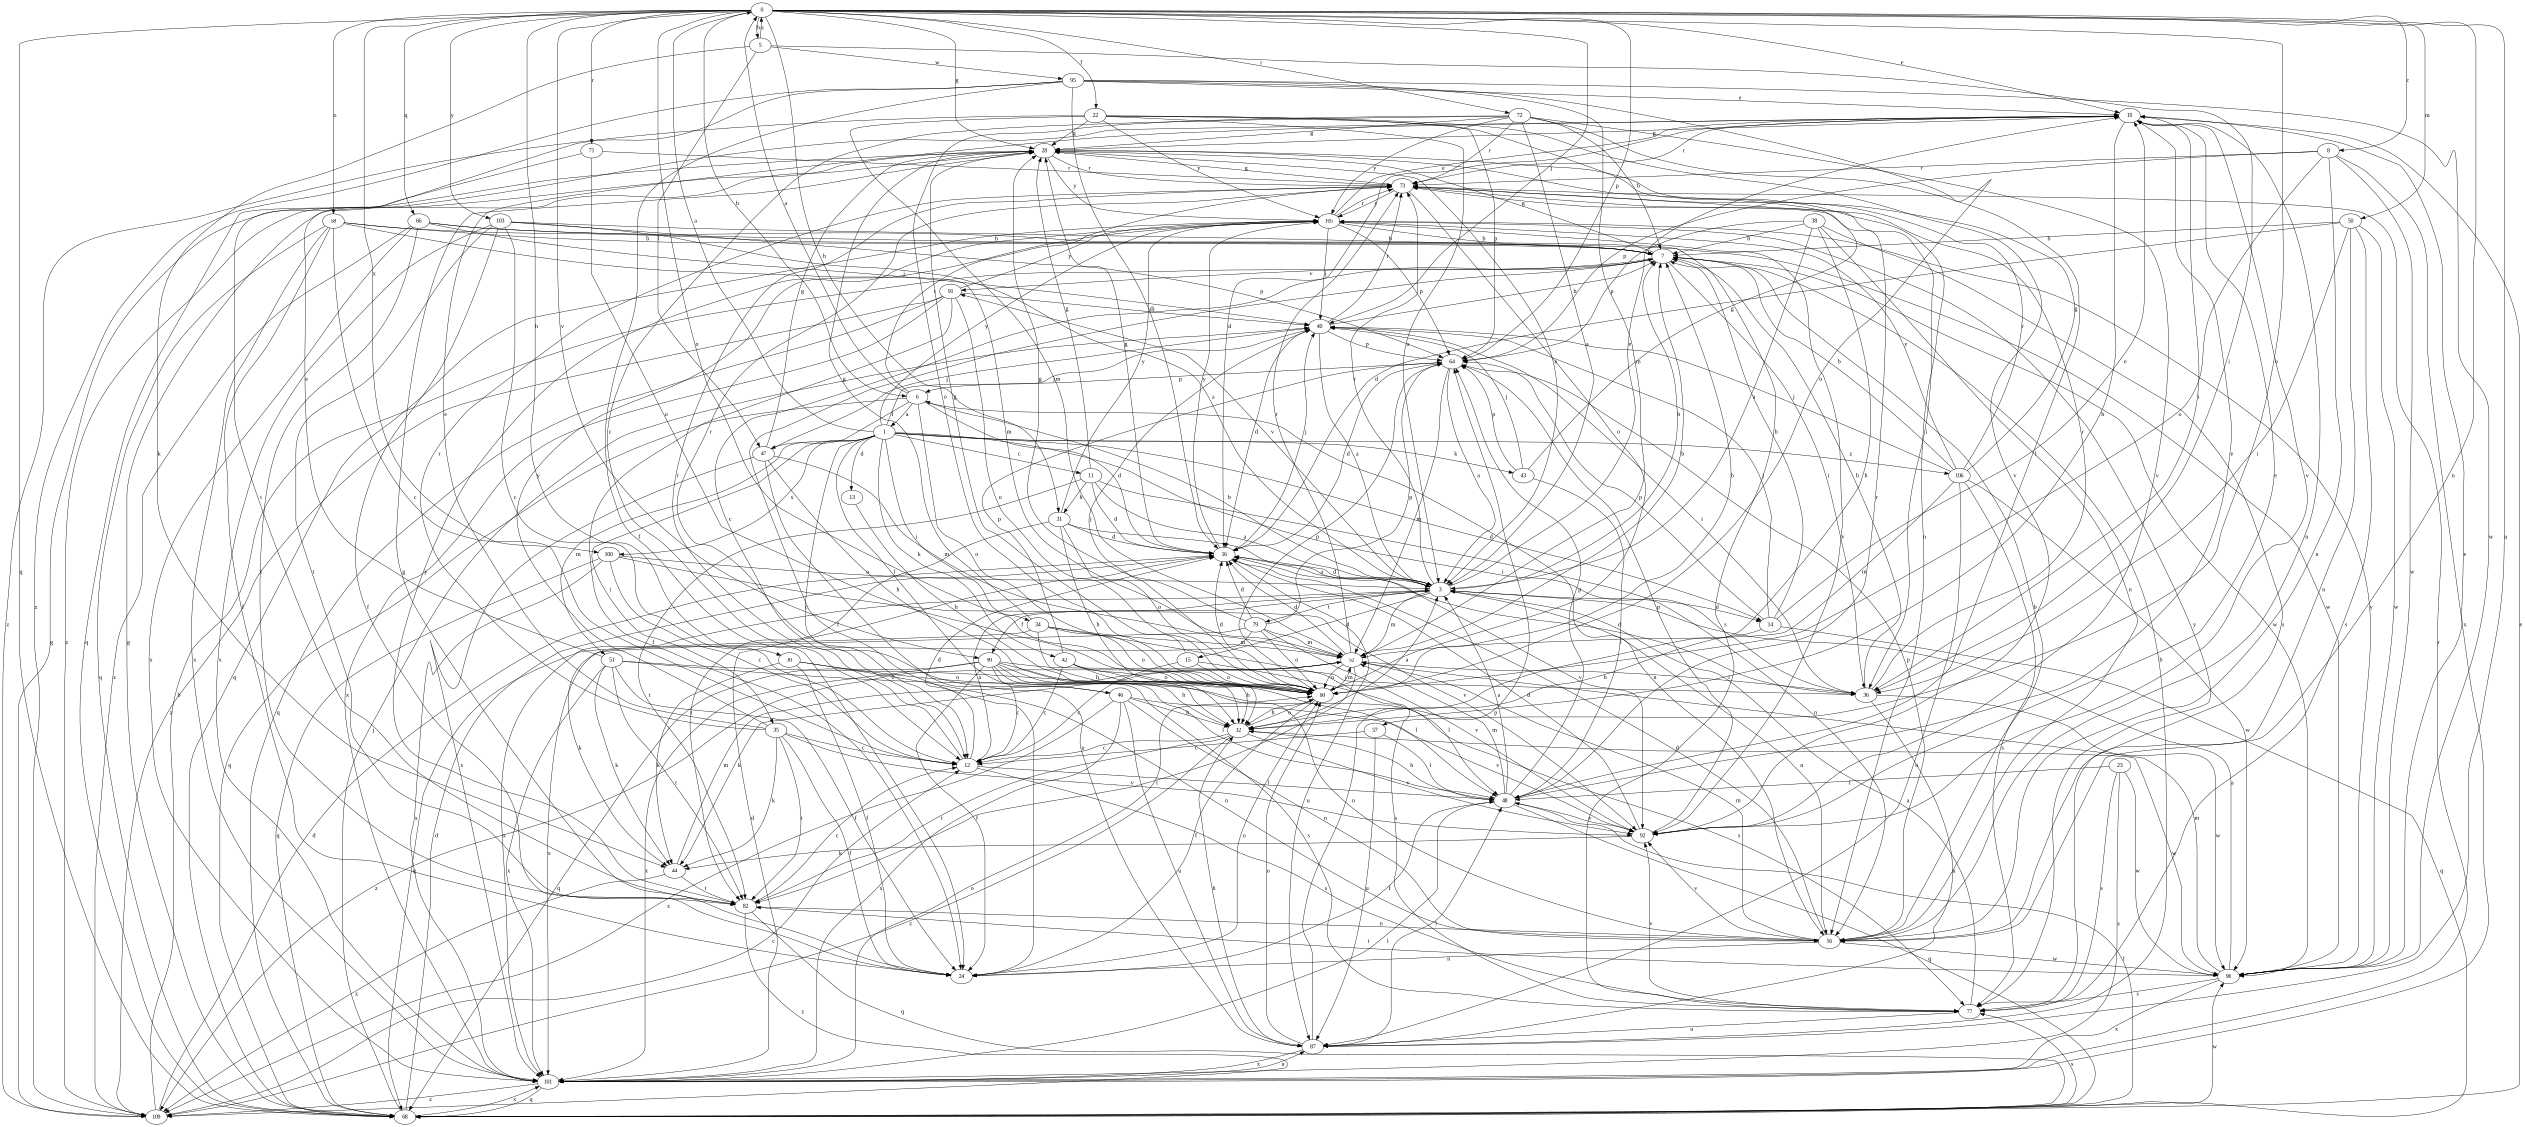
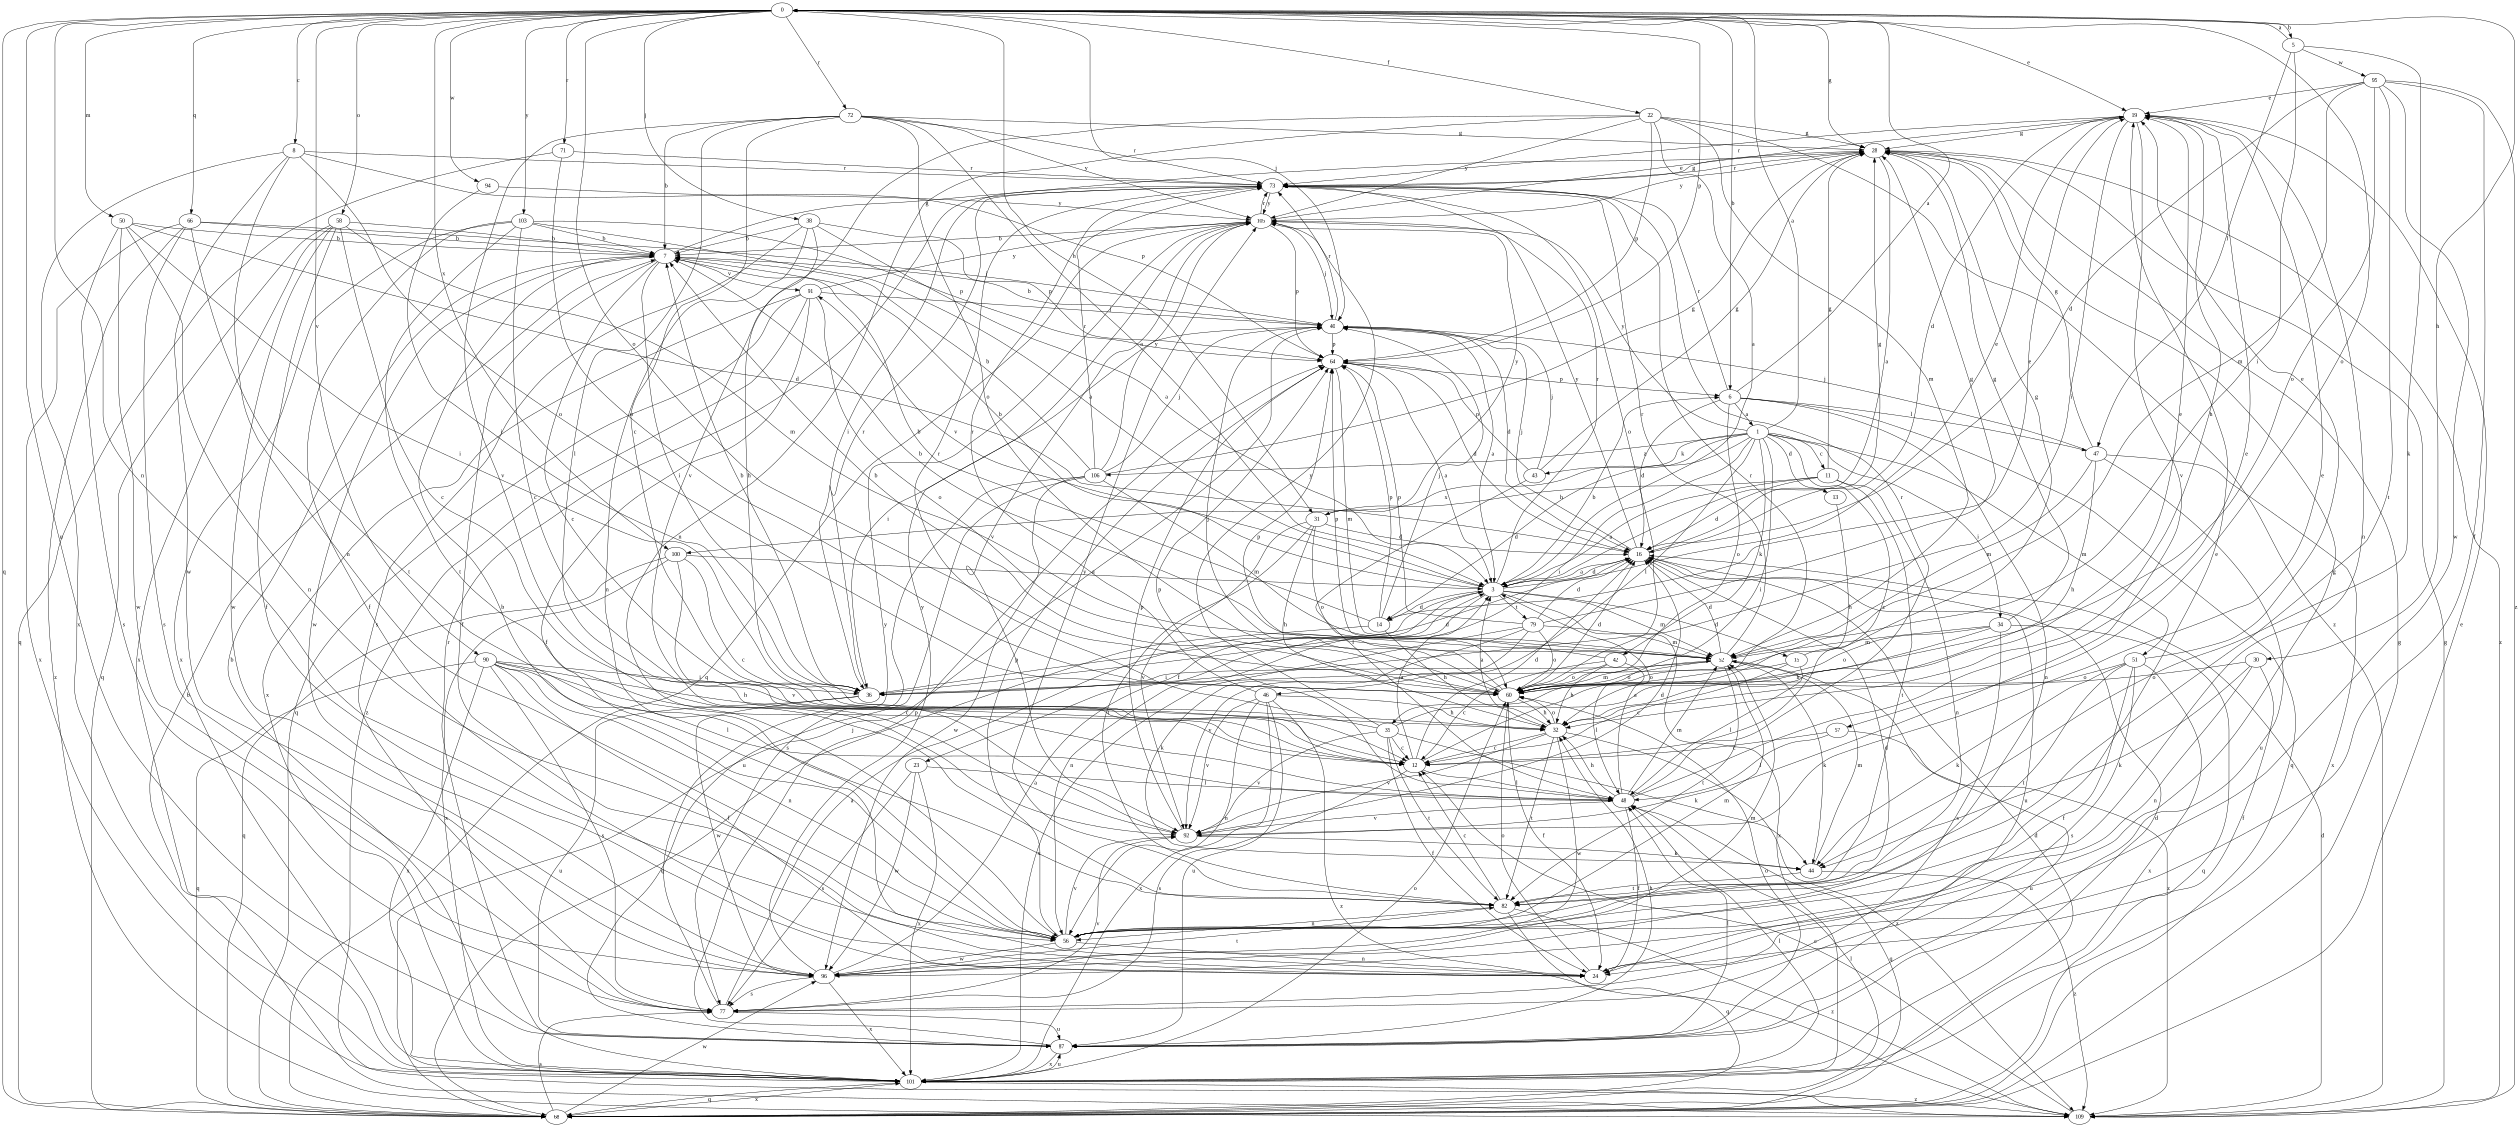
none -> (645, 110)
none -> (488, 186)
(1086, 372) -> none
(1227, 610) -> (1216, 652)
